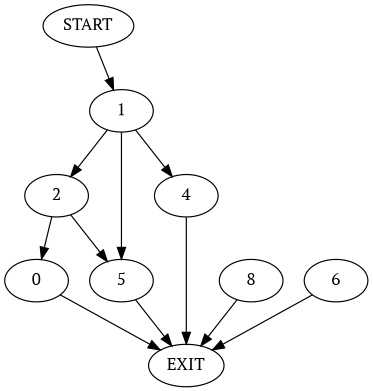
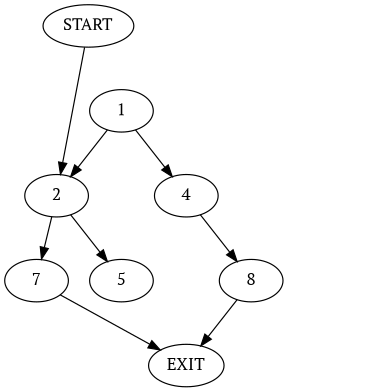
(103, 63) -> (74, 105)
(121, 190) -> none
(186, 275) -> (215, 234)
(37, 281) -> (37, 281)
(336, 281) -> none
(150, 318) -> none
